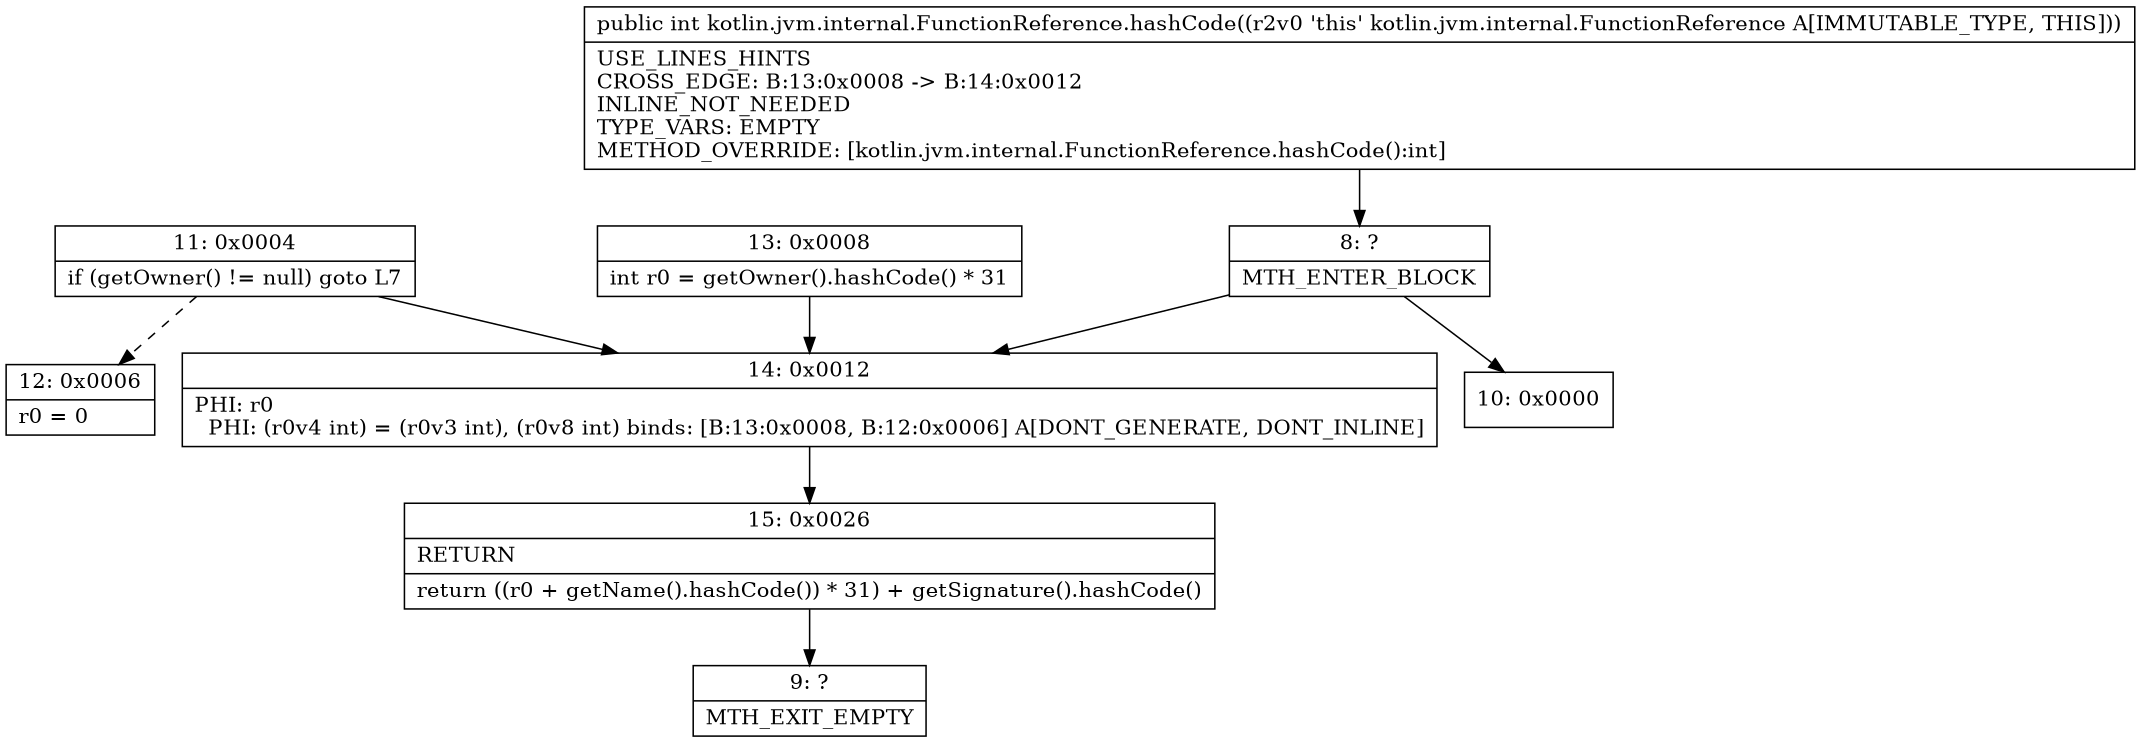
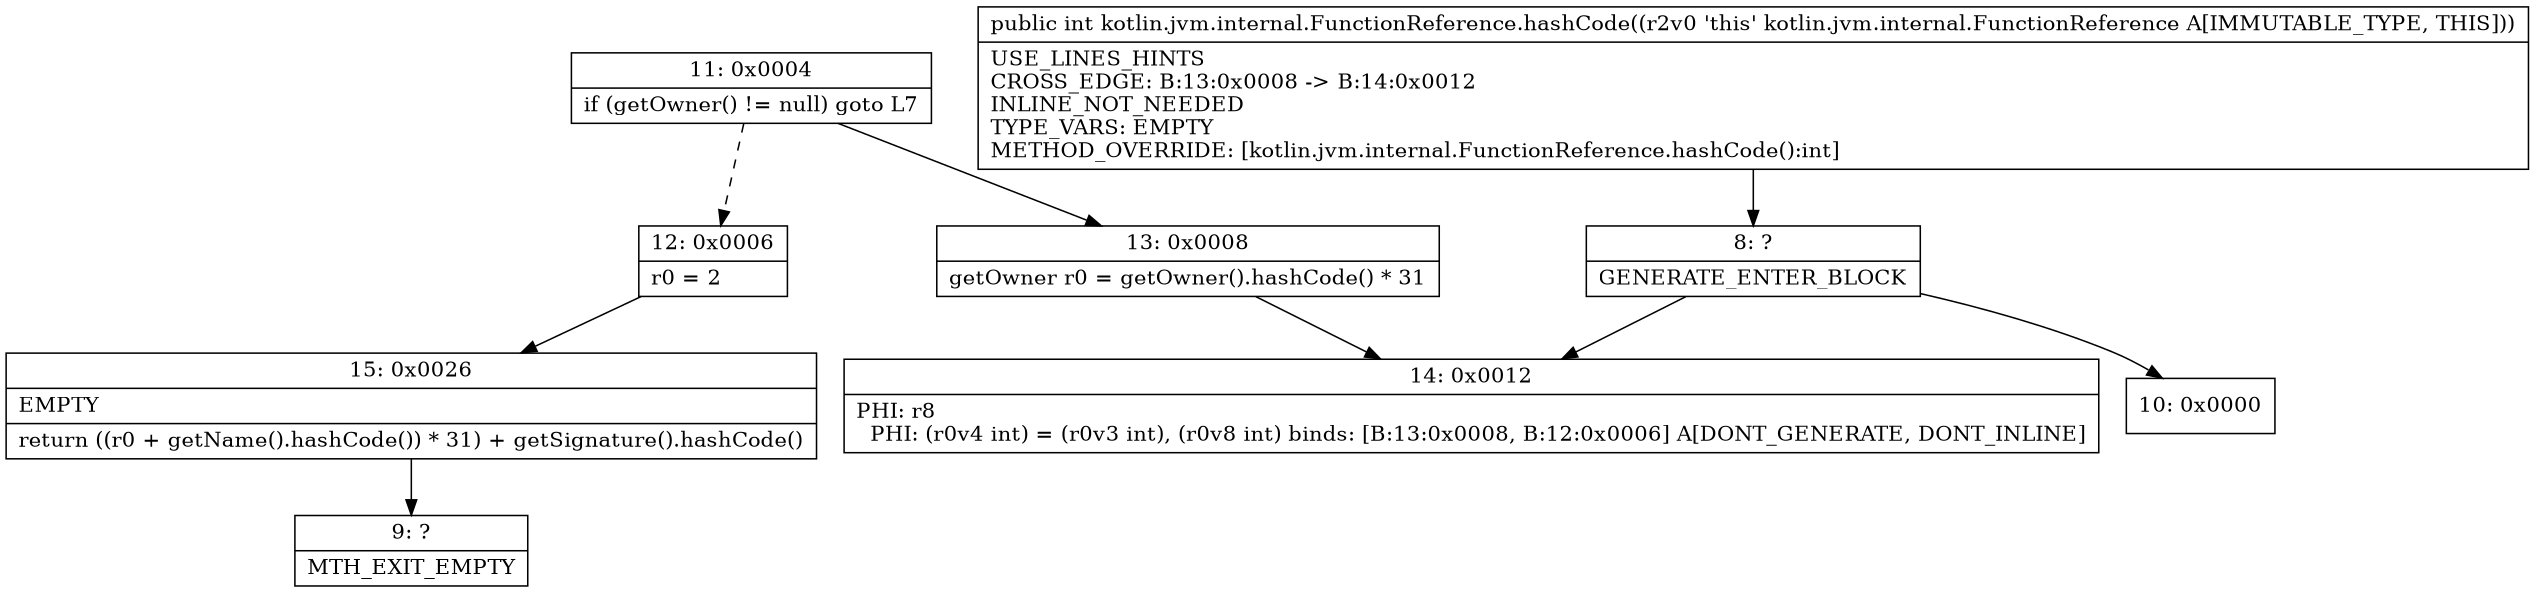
(810, 278) -> (1188, 278)
(1360, 278) -> (1753, 278)
(491, 323) -> (962, 172)
(238, 405) -> (900, 411)
(54, 417) -> (686, 278)
(810, 467) -> (588, 321)
(466, 555) -> (59, 405)
